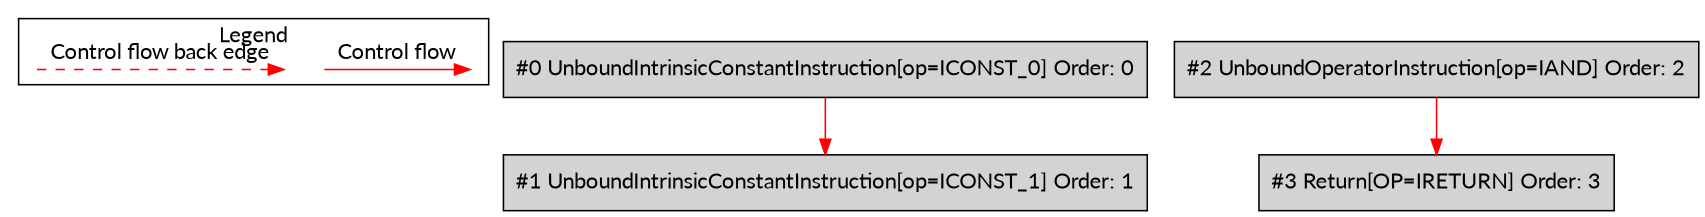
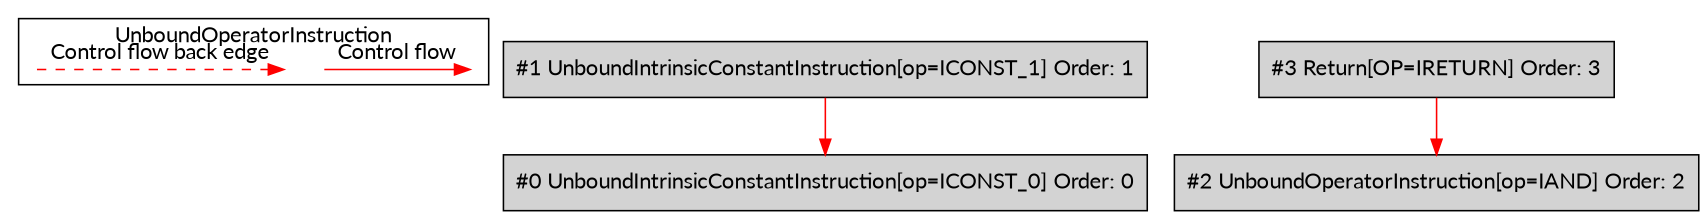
(254, 36) -> (254, 36)
(825, 118) -> (825, 118)
(1437, 118) -> (1437, 118)
